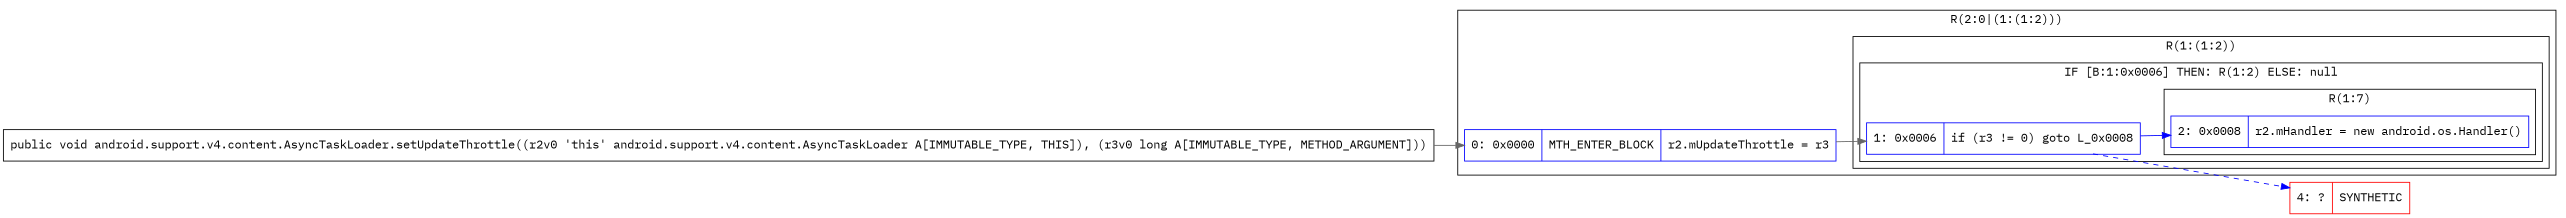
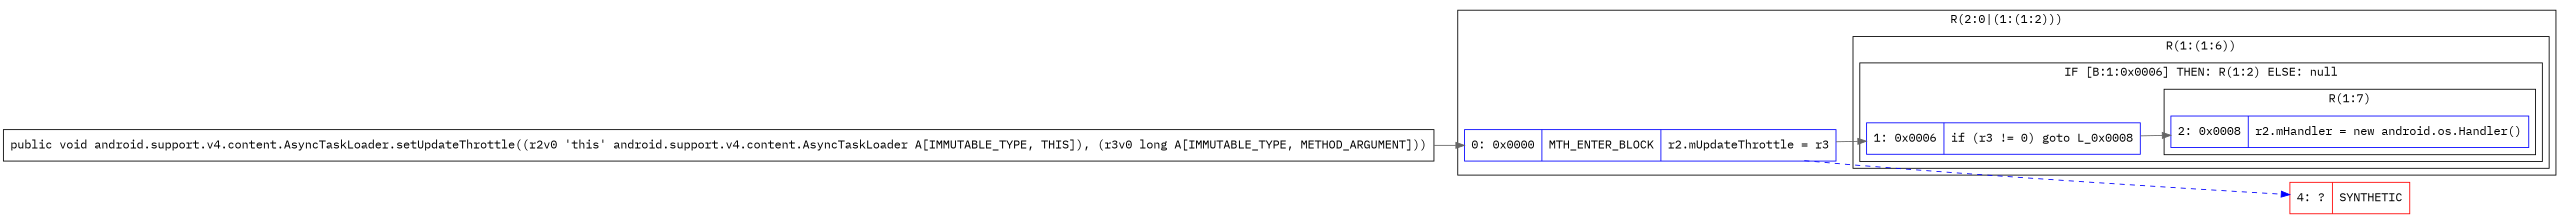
(2201, 46) -> (2201, 46)
(2151, 136) -> (2151, 136)
(2187, 170) -> (2066, 181)
